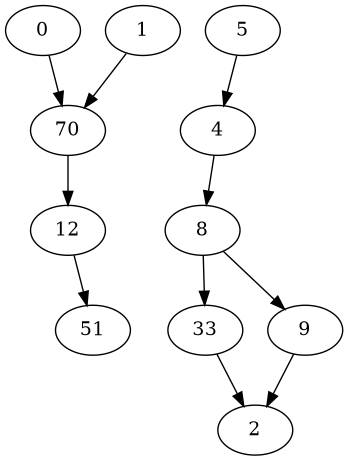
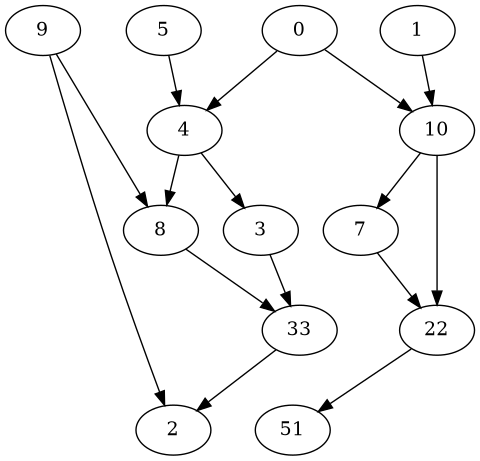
none -> (247, 76)
(68, 130) -> (437, 130)
(68, 230) -> (437, 330)
none -> (261, 230)
none -> (361, 230)
(249, 275) -> (98, 124)
